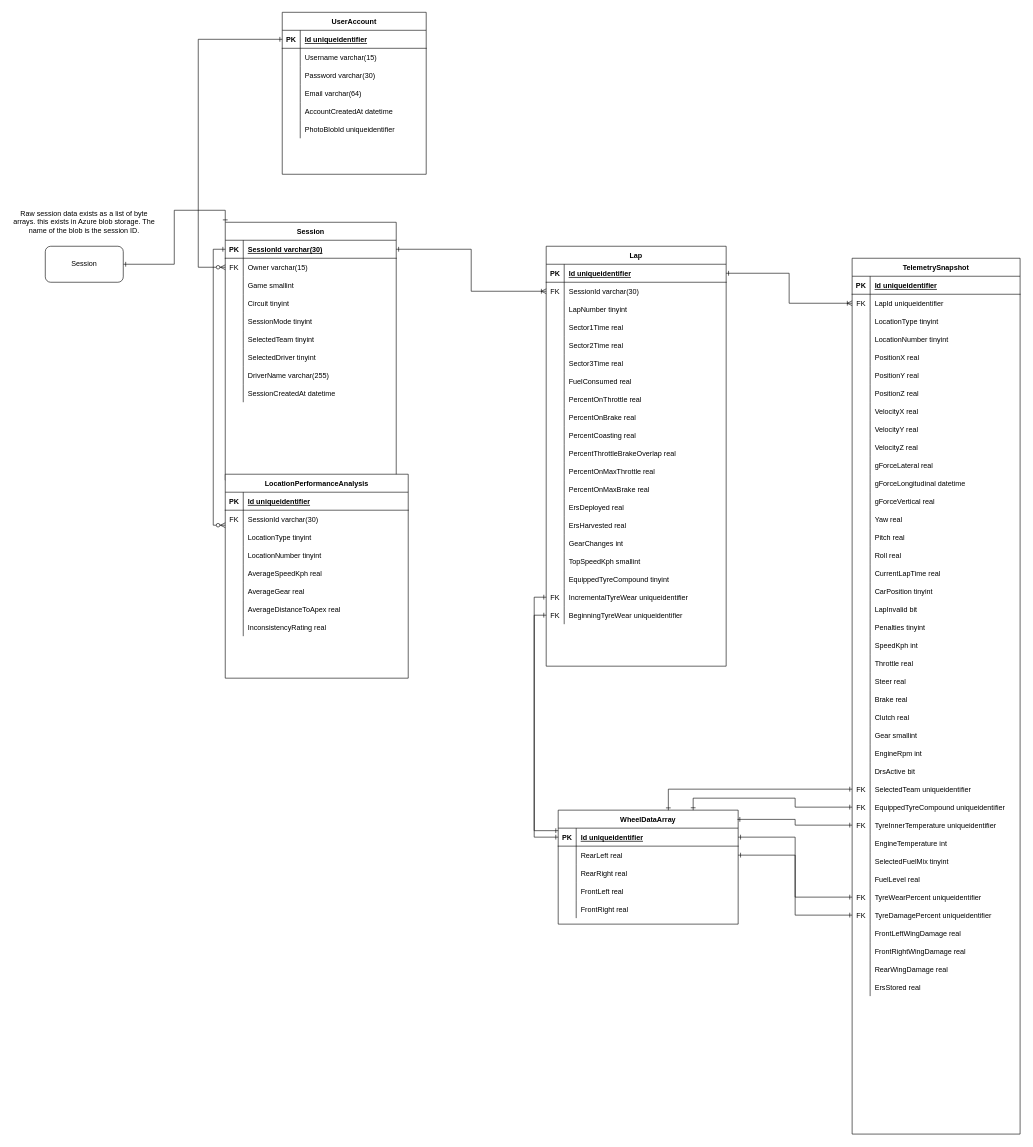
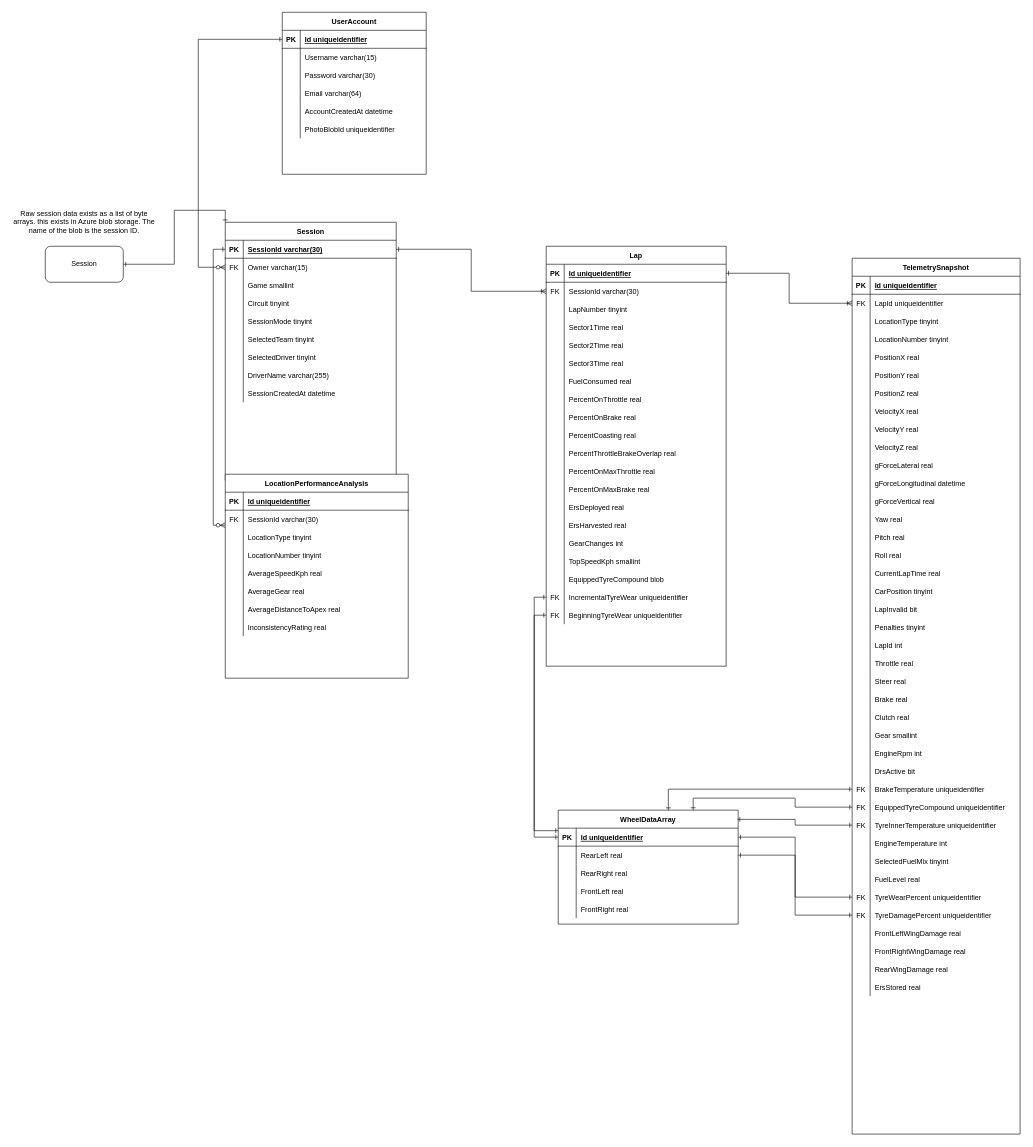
(622, 580) -> (616, 580)
(897, 646) -> (891, 646)
(928, 790) -> (937, 790)
